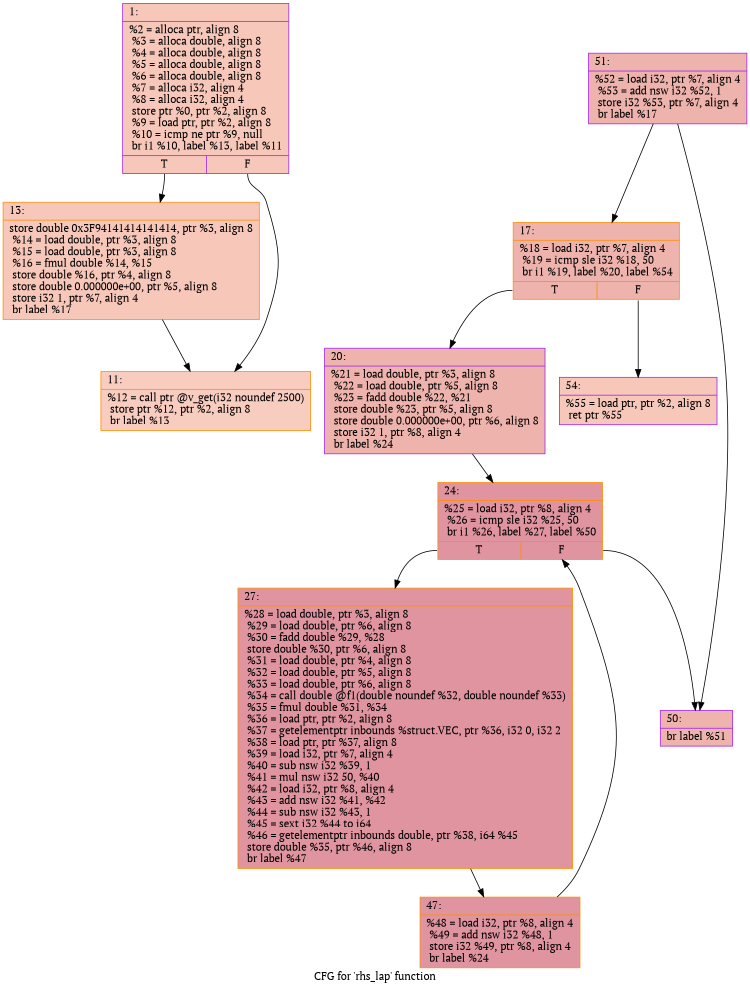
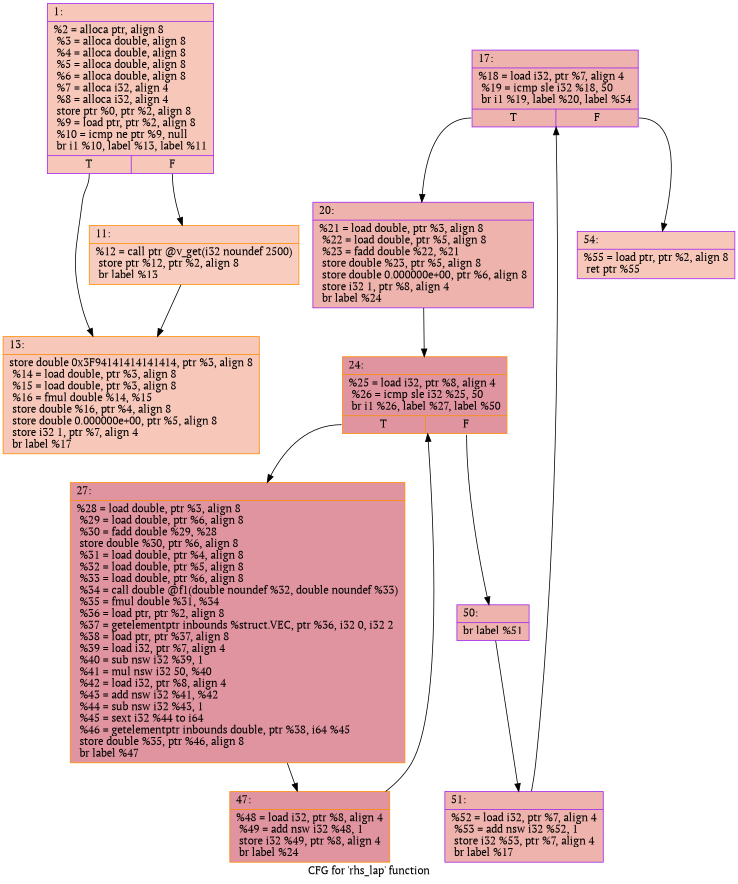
(596, 261) -> (555, 89)
(174, 342) -> (171, 307)
(727, 411) -> (507, 712)
